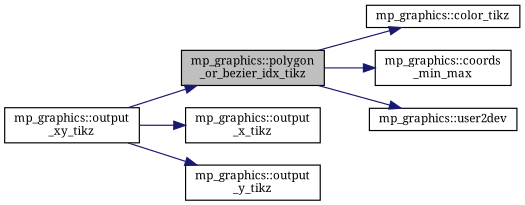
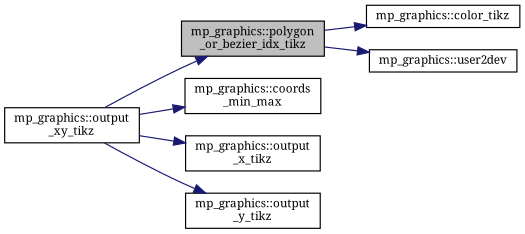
(344, 68) -> (156, 112)
